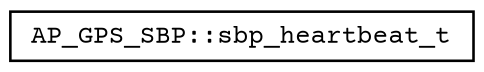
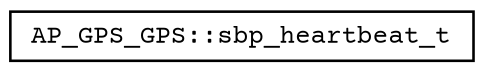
(242, 36) -> (242, 36)
